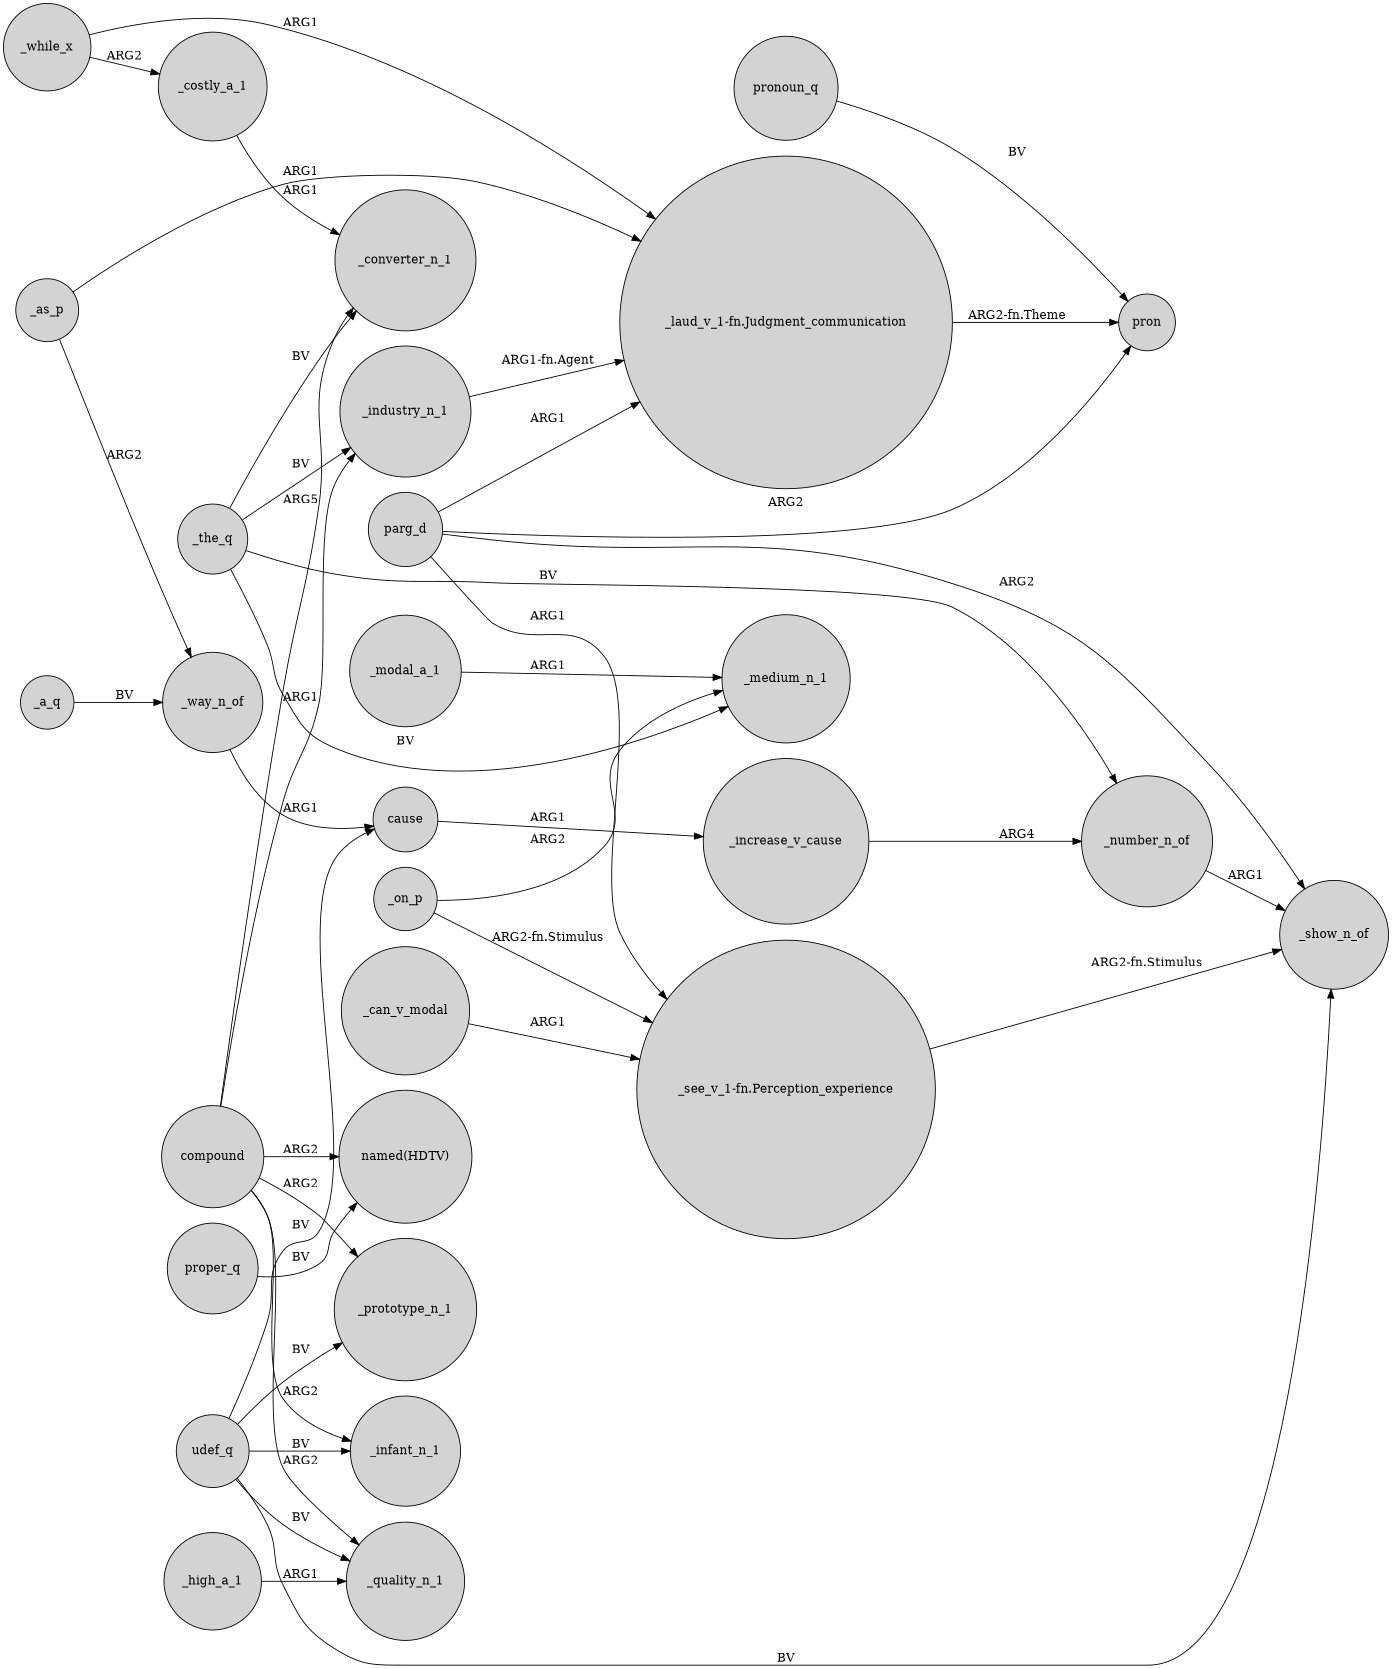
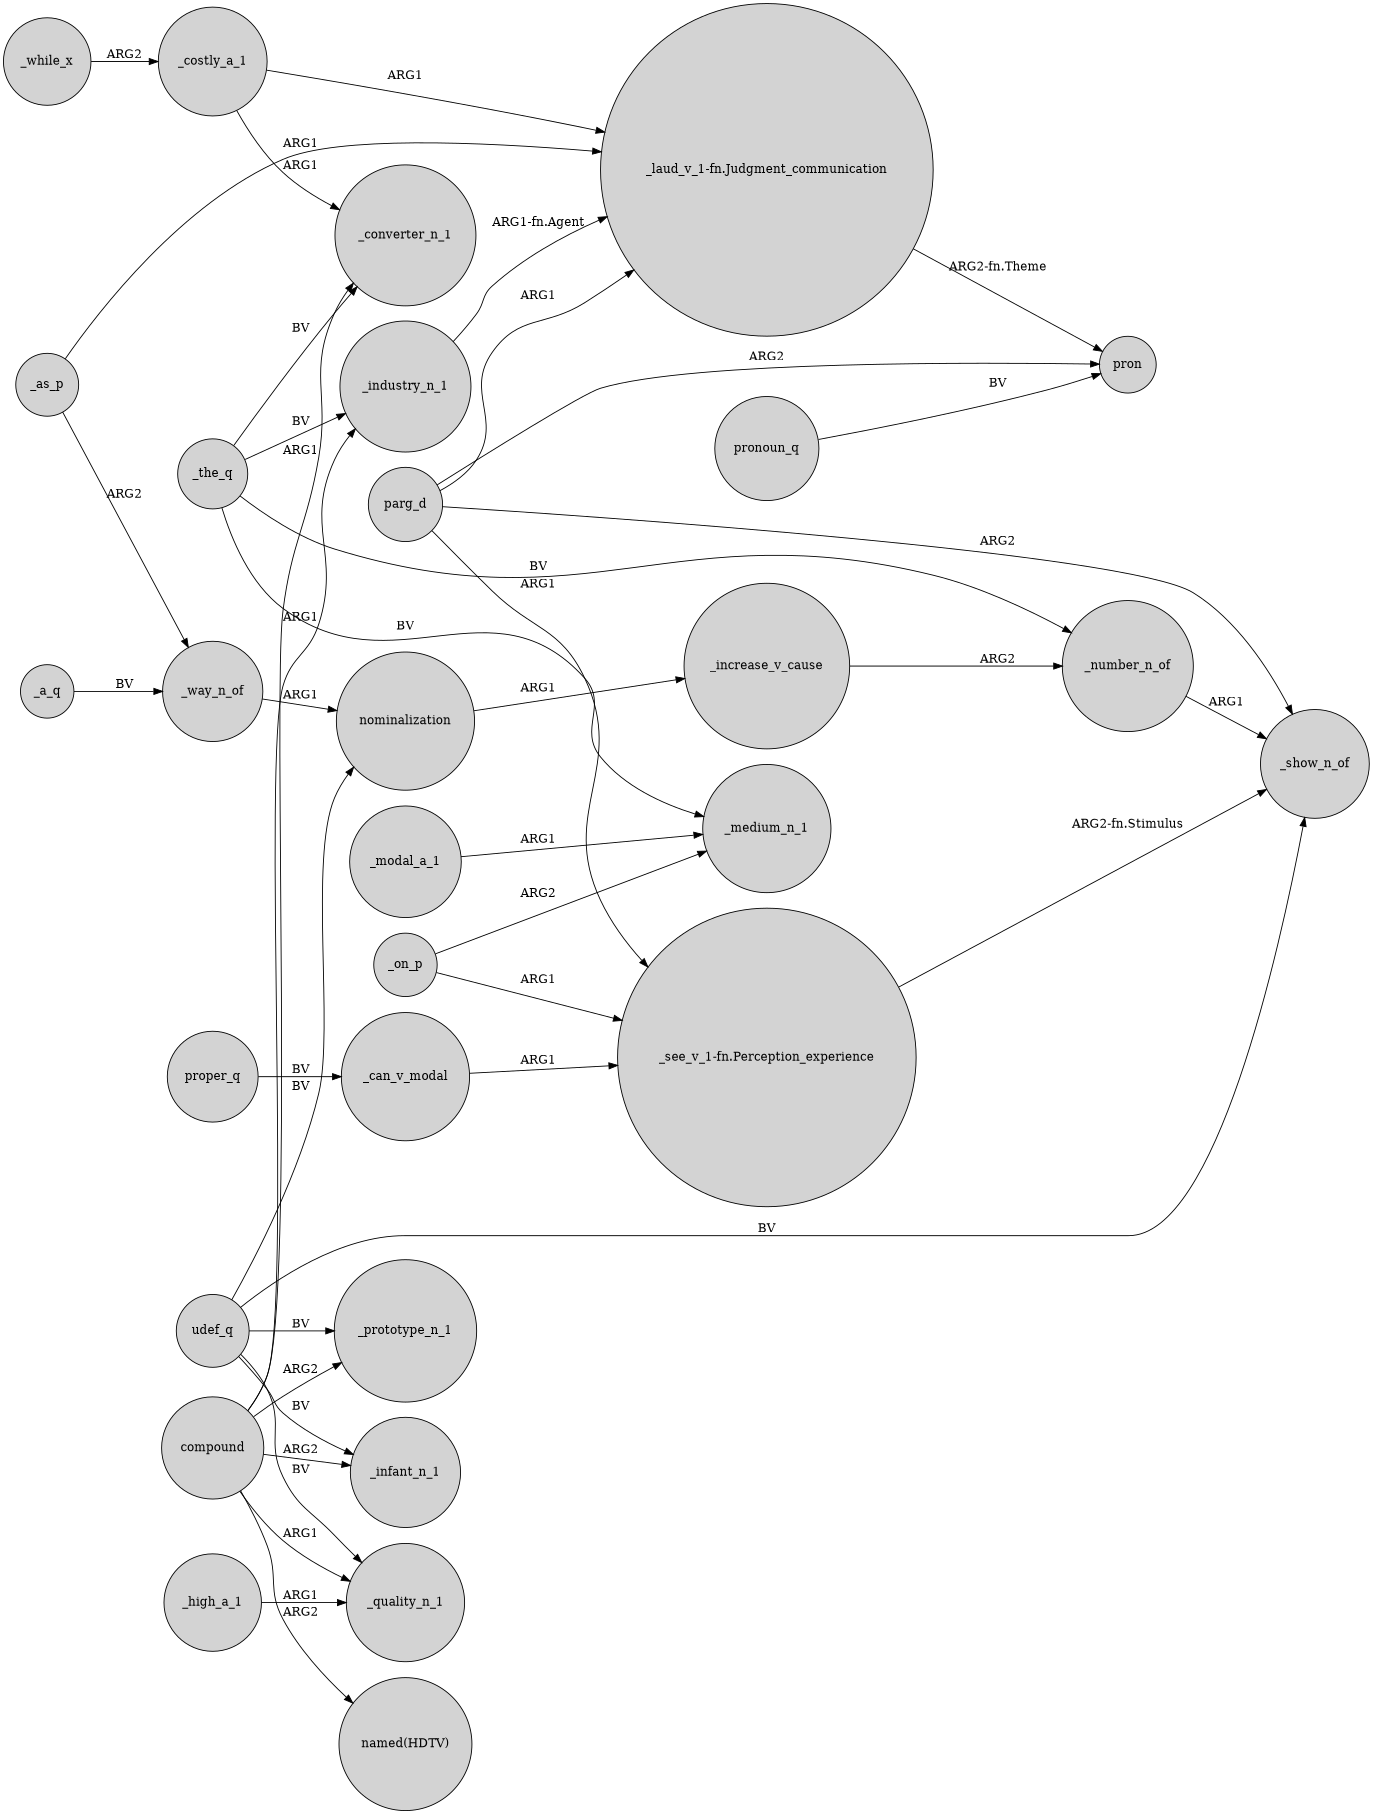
(385, 64) -> (432, 99)
(301, 500) -> (301, 451)
(405, 820) -> (405, 721)
(1017, 835) -> (998, 660)
(548, 938) -> (538, 980)
(319, 1264) -> (295, 1077)
(301, 1461) -> (301, 1534)
